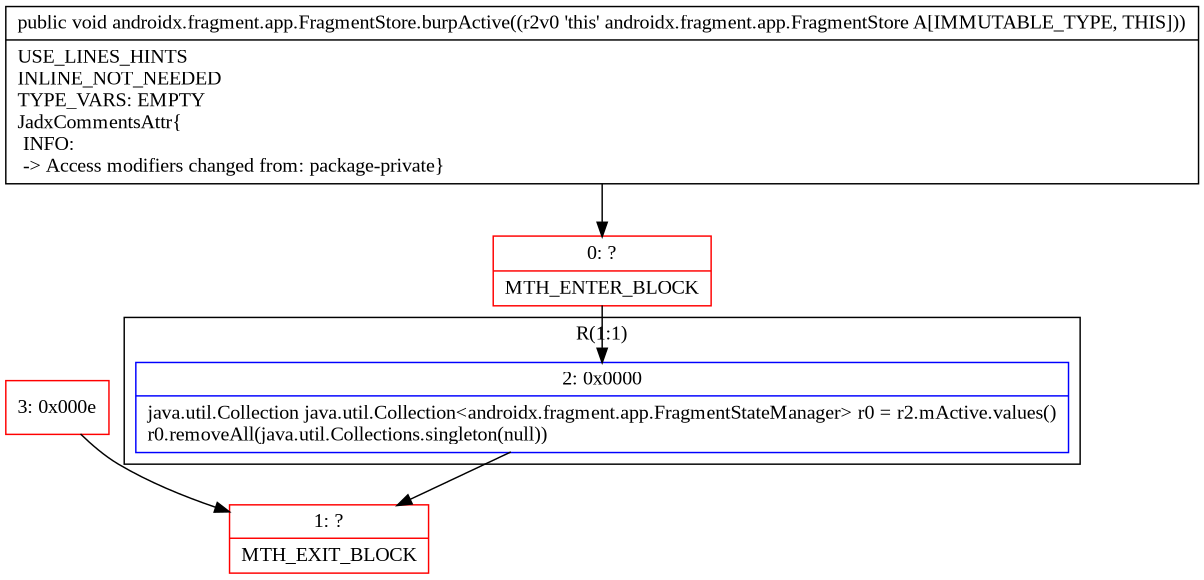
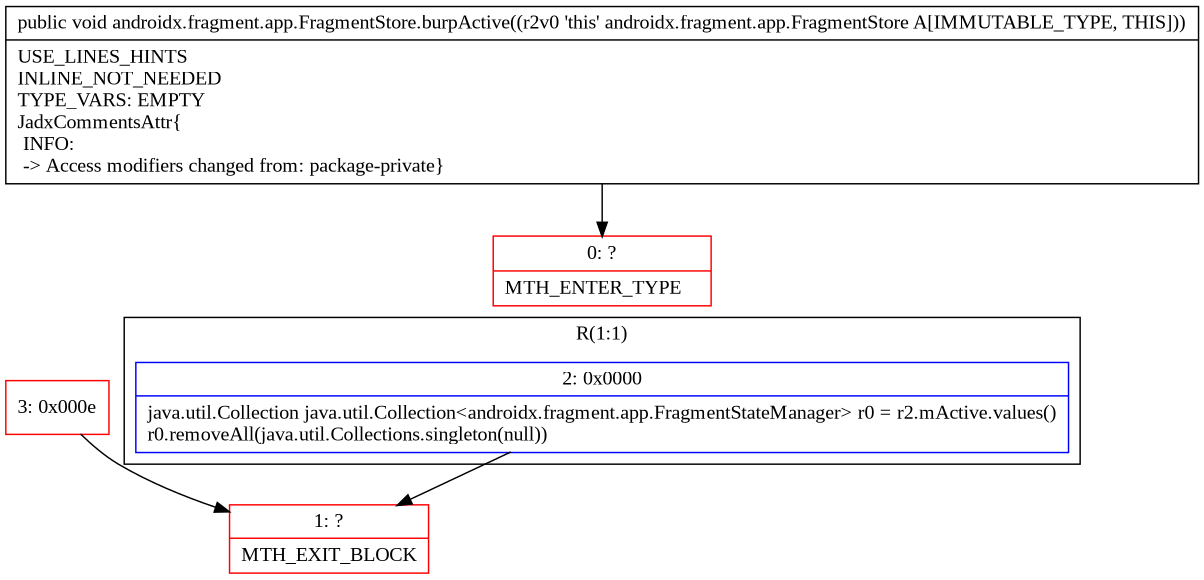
(602, 288) -> (593, 288)
(602, 327) -> none
